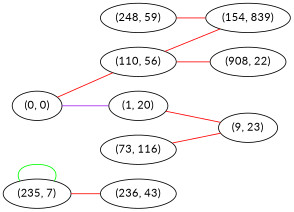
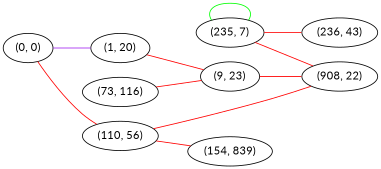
(138, 18) -> none
none -> (284, 54)
none -> (281, 77)
